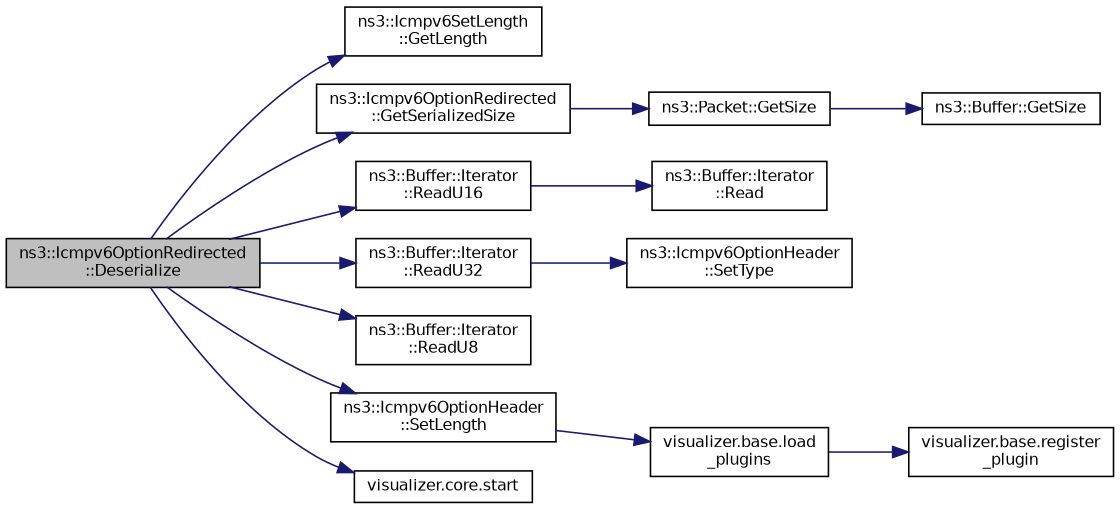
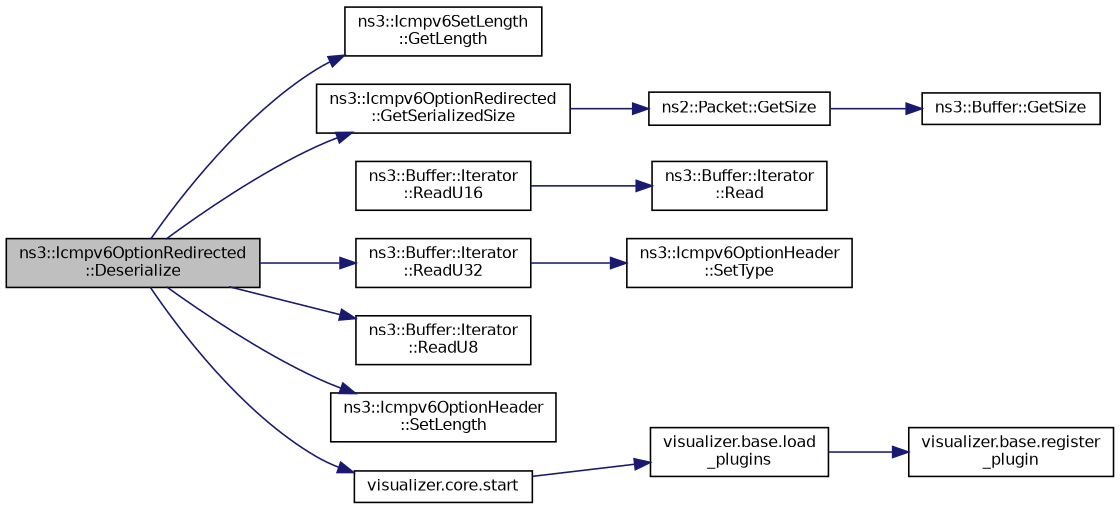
(739, 109) -> (739, 109)
(284, 225) -> none
(595, 435) -> (583, 470)
